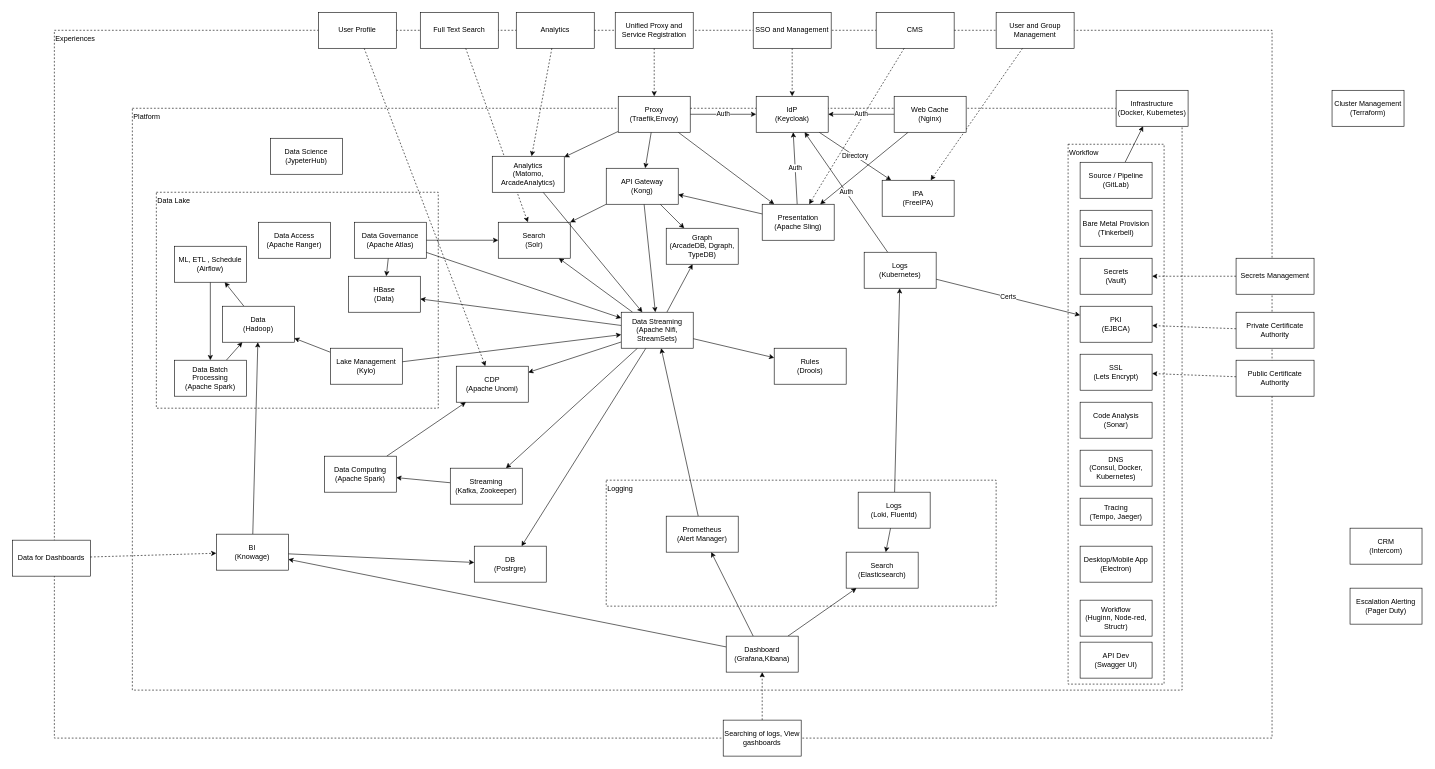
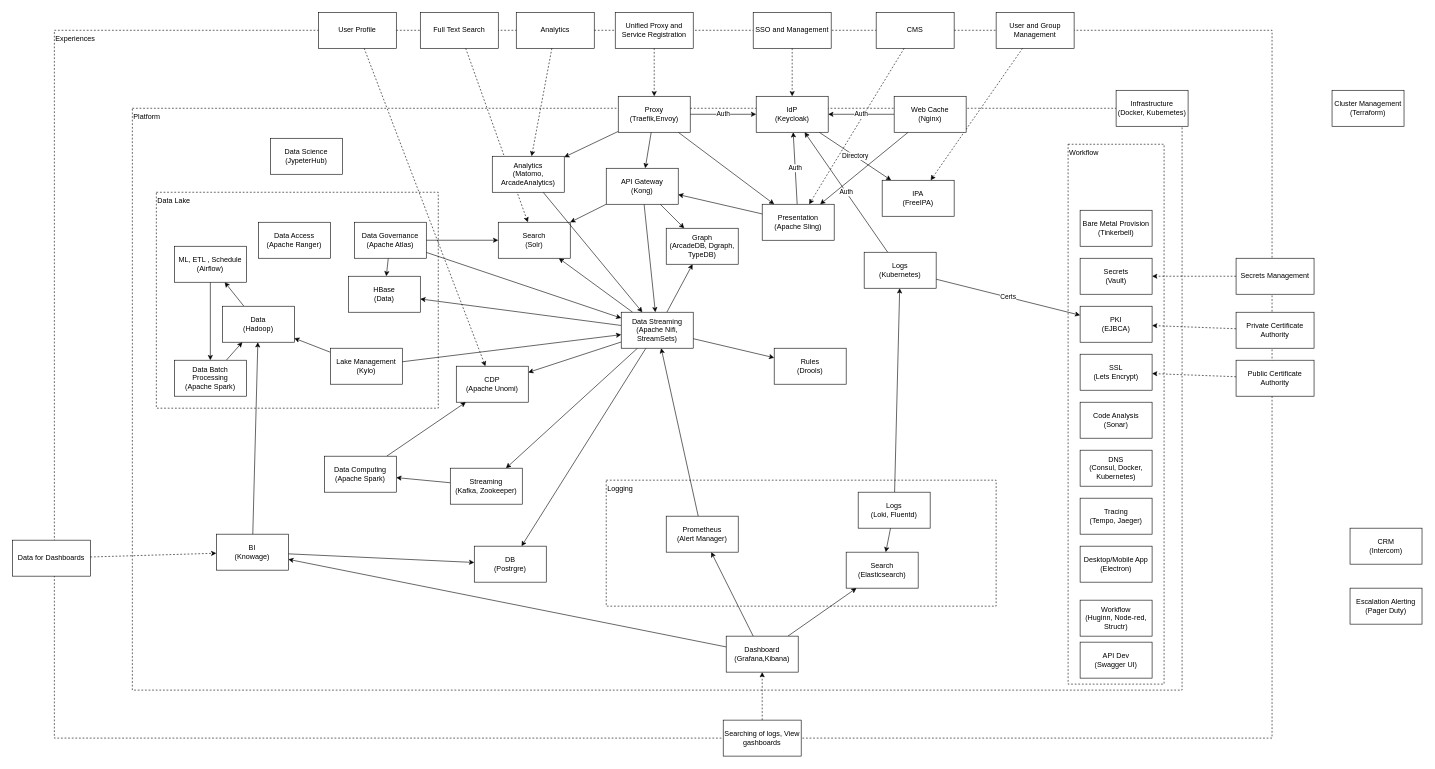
(1133, 146) -> none
(1116, 180) -> none
(1116, 512) -> (1116, 516)
